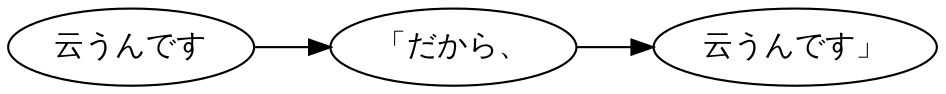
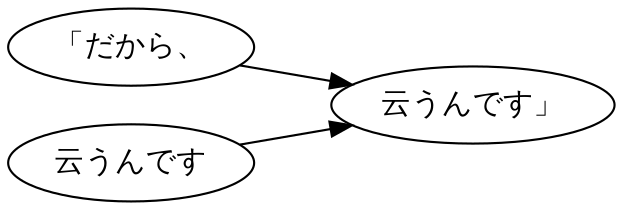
(282, 47) -> (285, 137)
